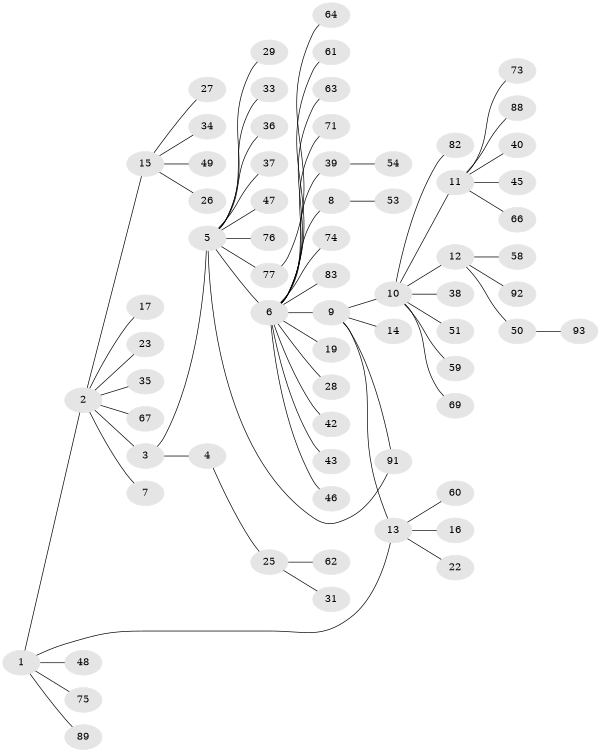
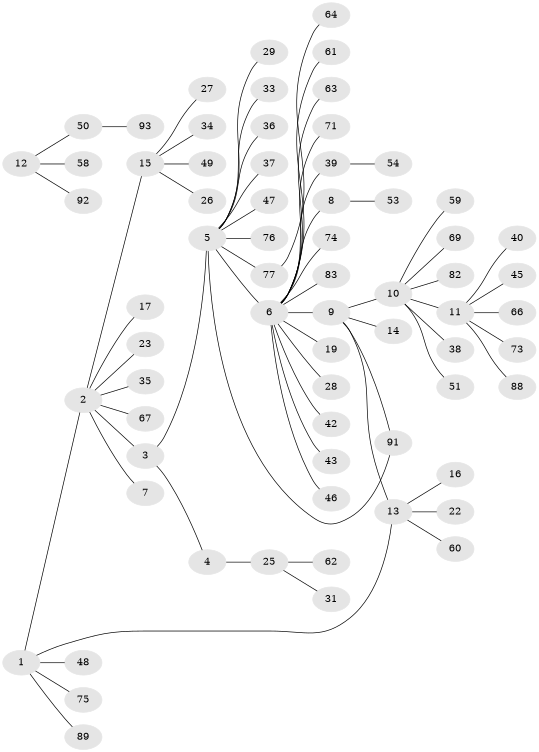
(424, 276) -> none
